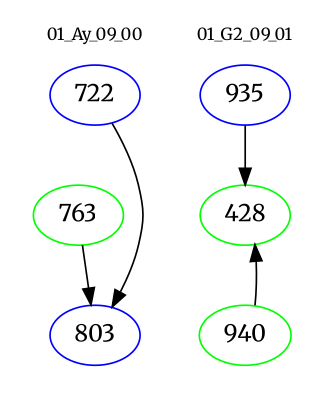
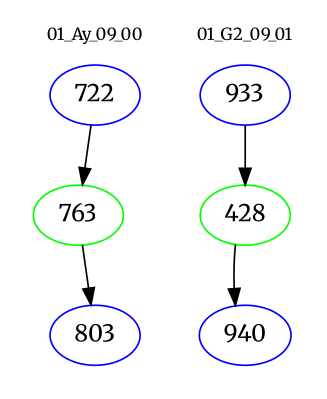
(245, 95) -> (245, 95)
(142, 207) -> (88, 146)
(256, 283) -> (234, 267)
(245, 335) -> (245, 335)
